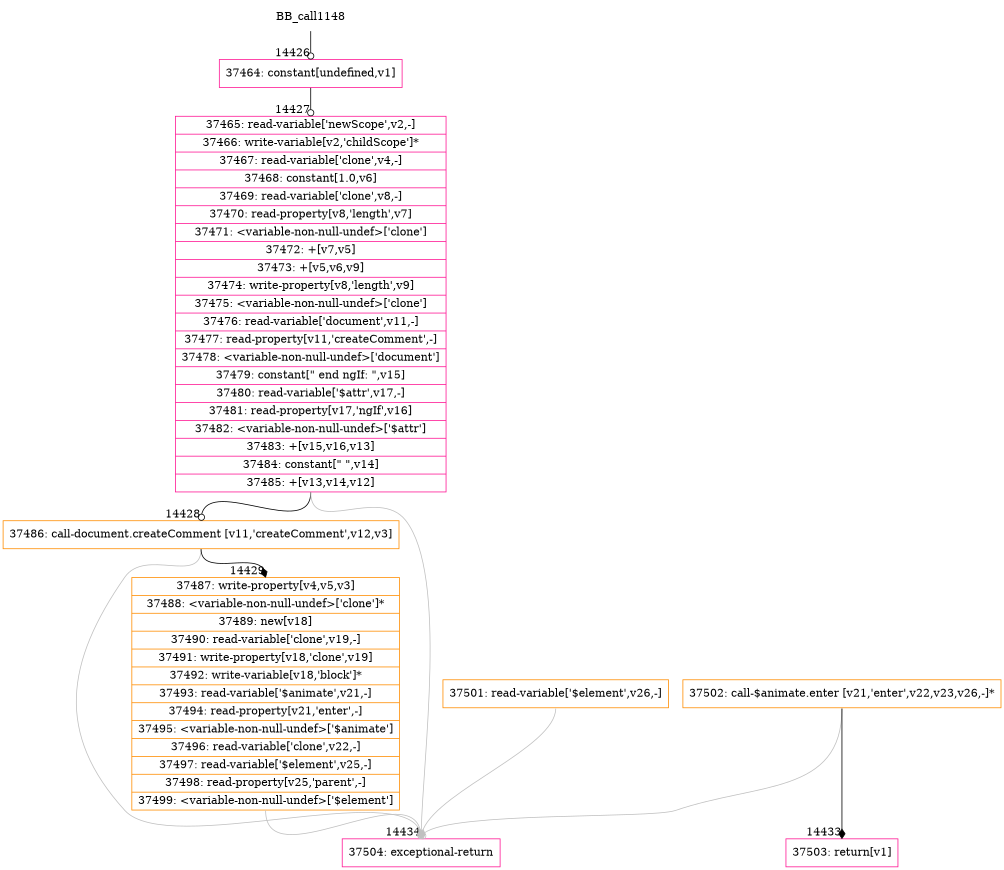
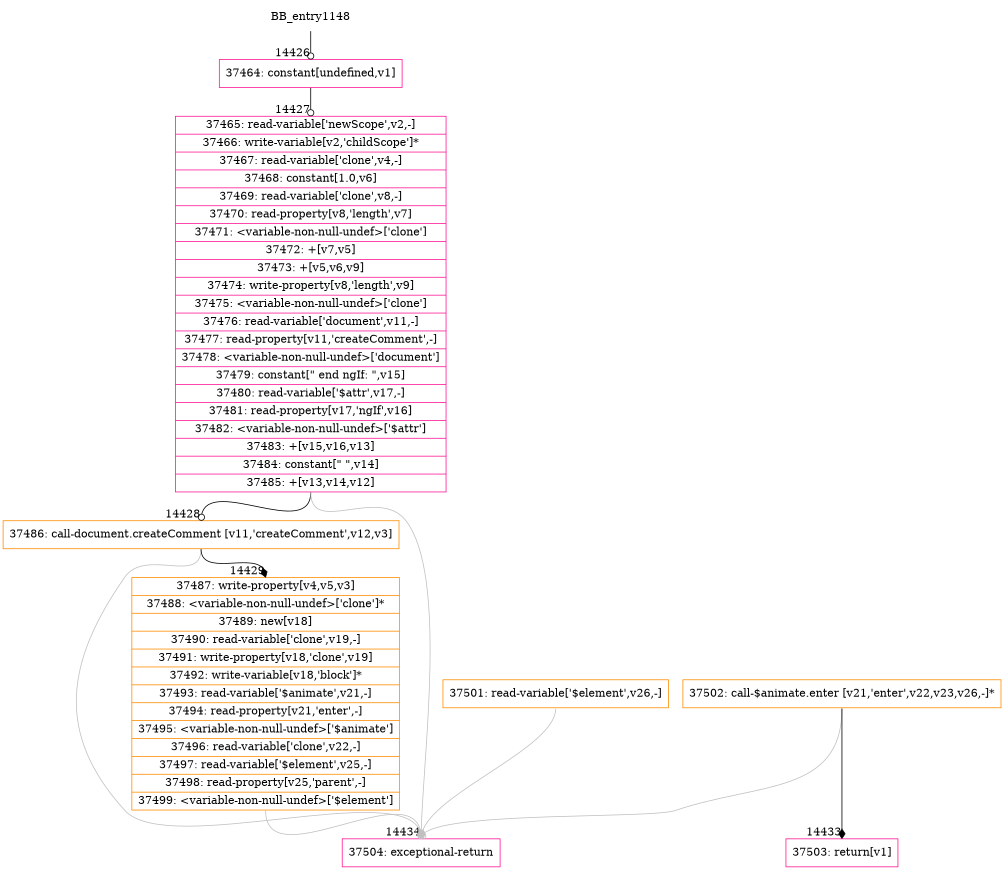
(311, 17) -> (311, 17)
